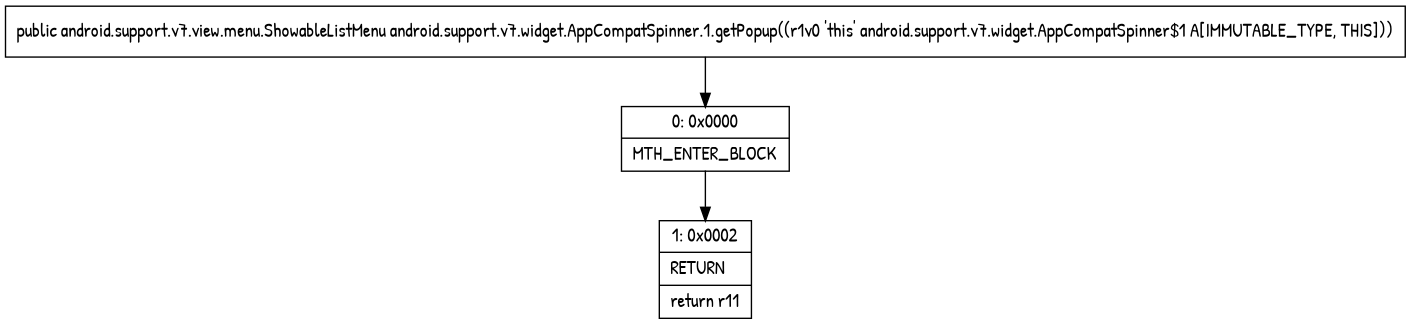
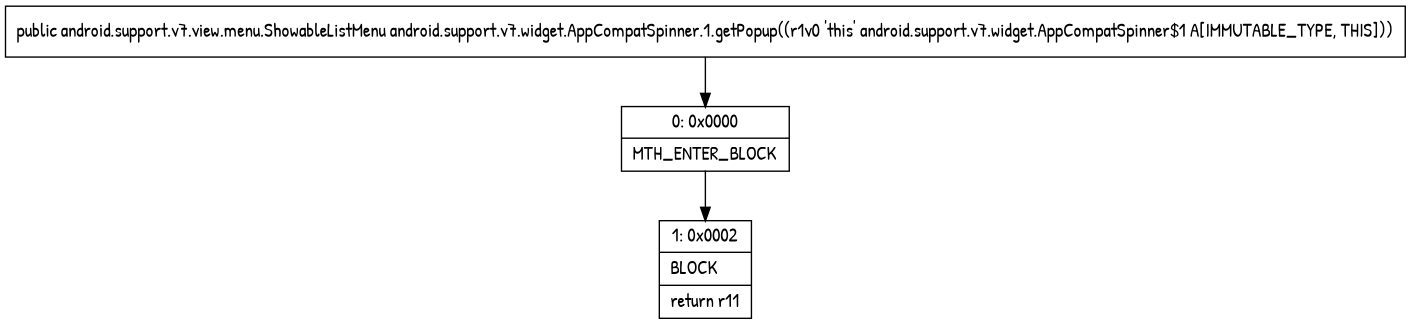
(698, 268) -> (694, 268)
